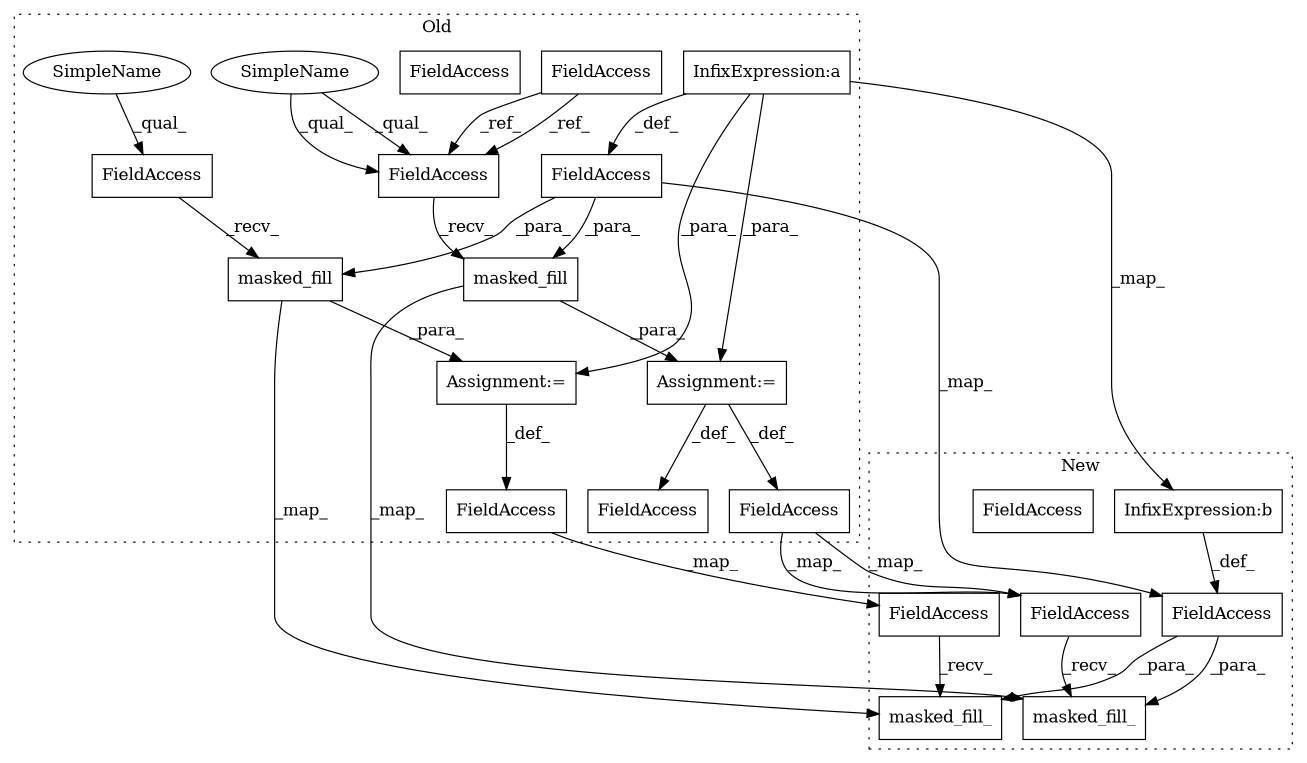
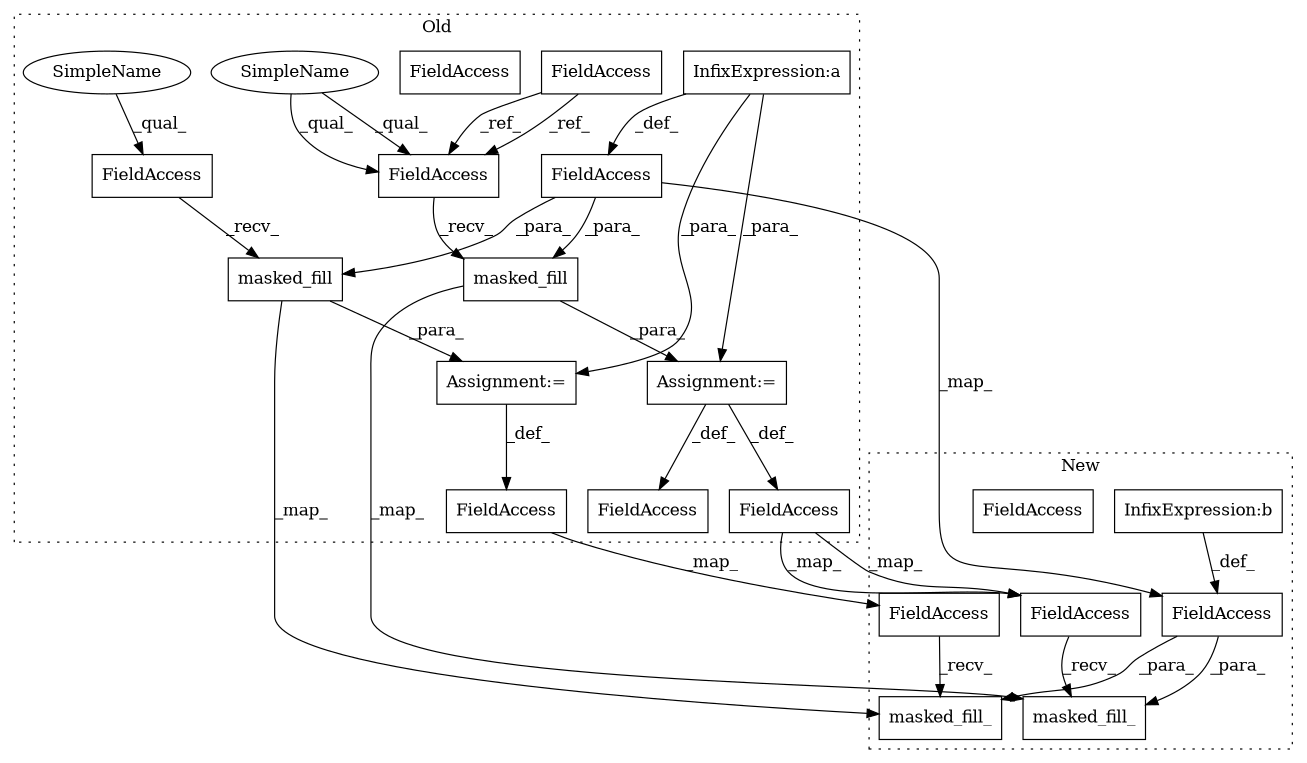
(1112, 192) -> none
